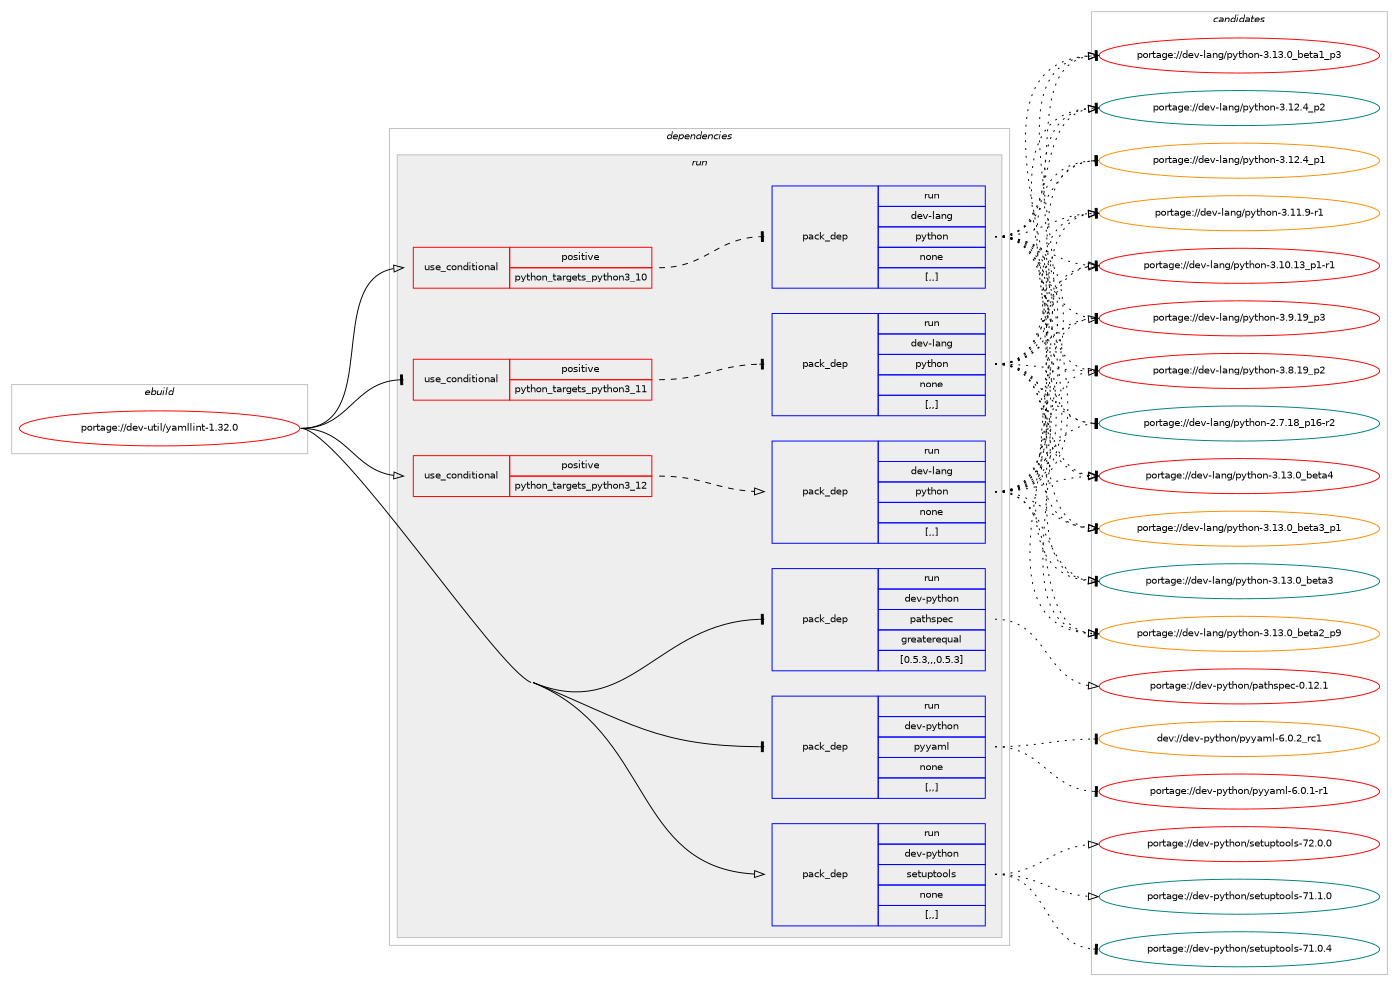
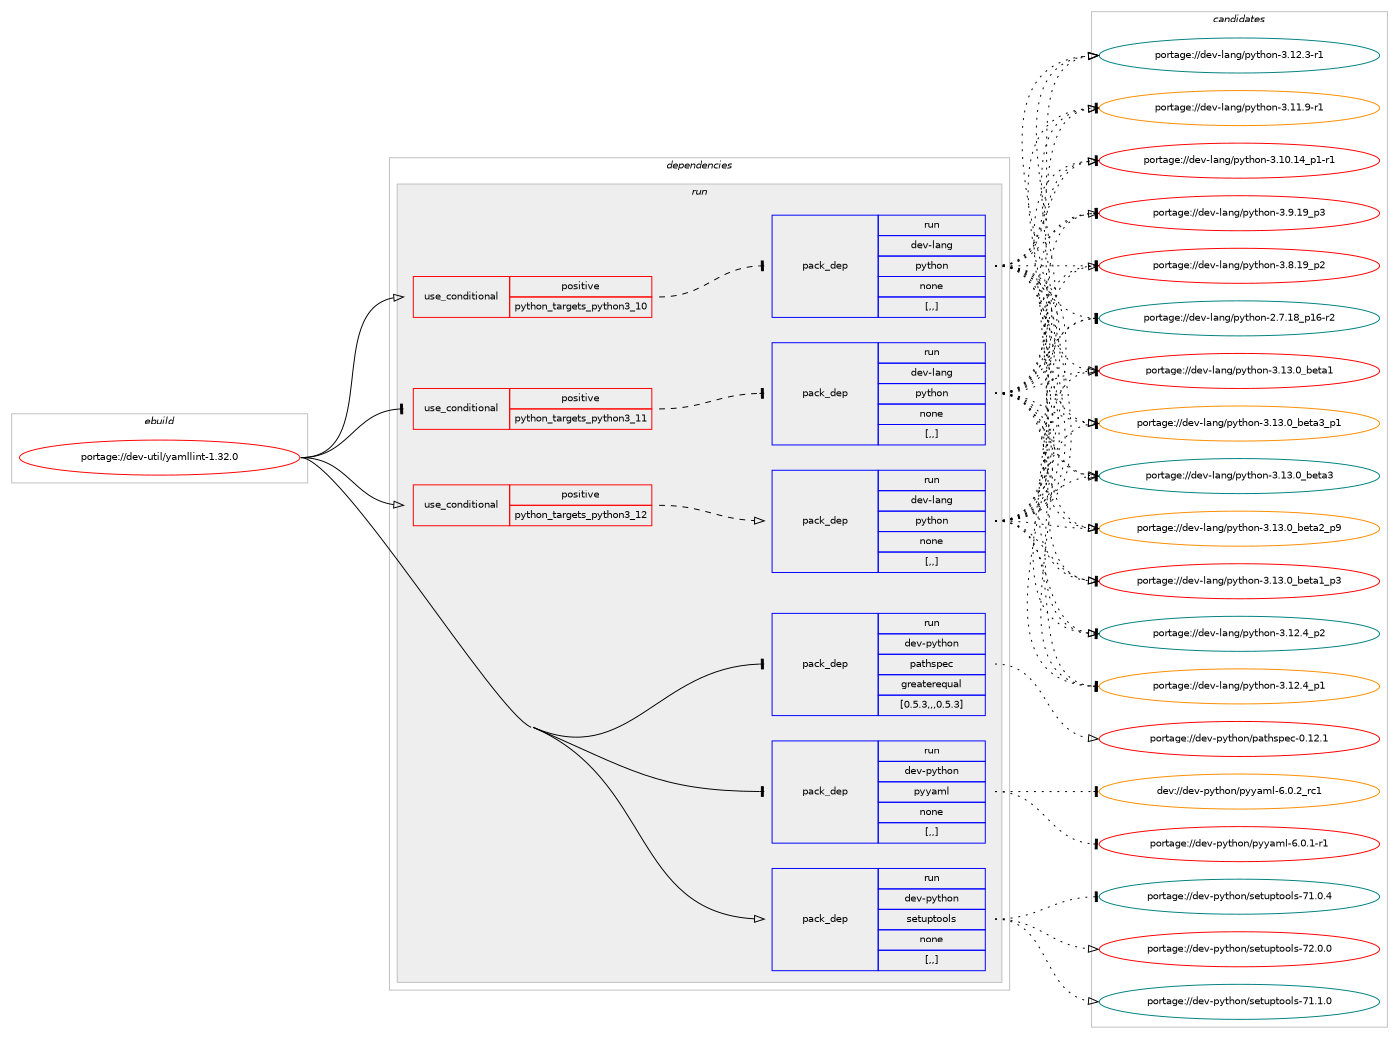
none -> (1239, 55)
(1239, 266) -> (1239, 161)
(1239, 476) -> (1239, 371)
